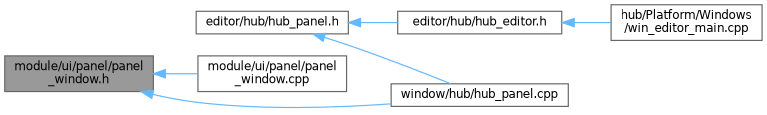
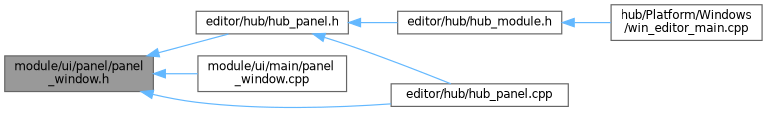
(480, 23) -> (480, 23)
none -> (194, 43)
(272, 74) -> (272, 74)
(480, 95) -> (480, 95)
